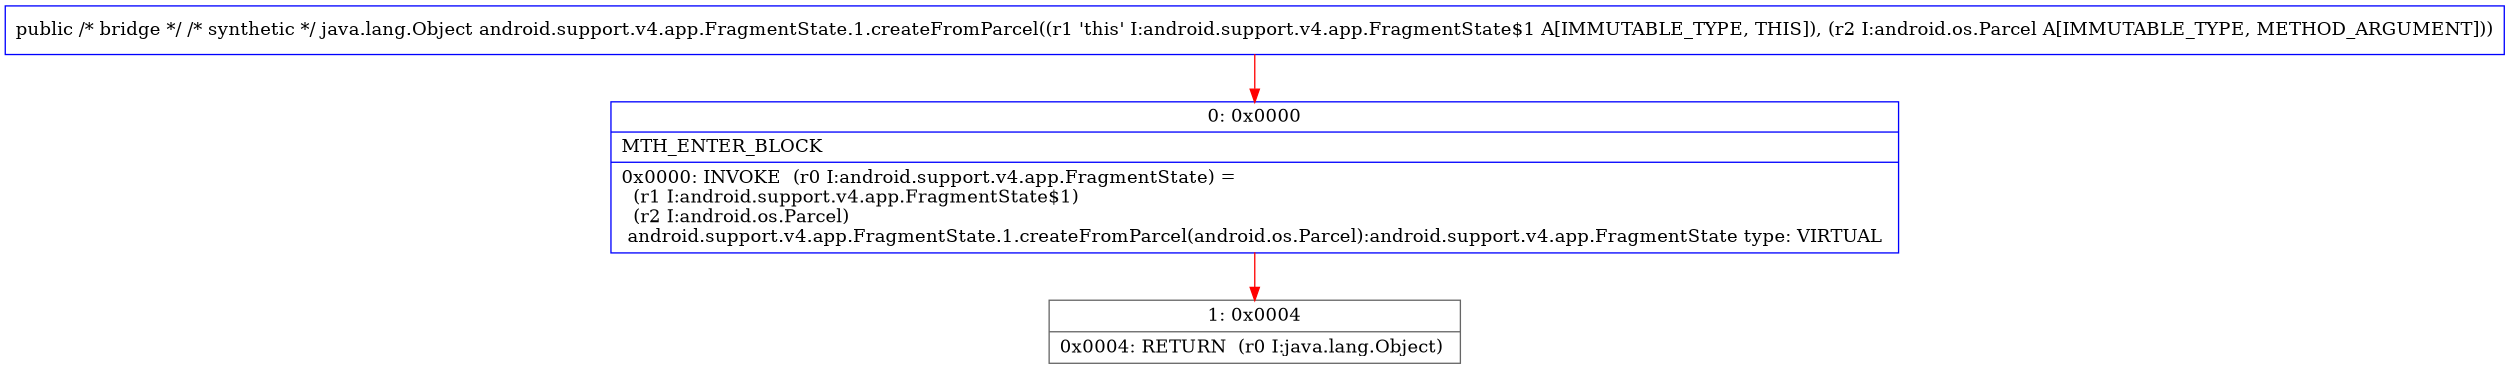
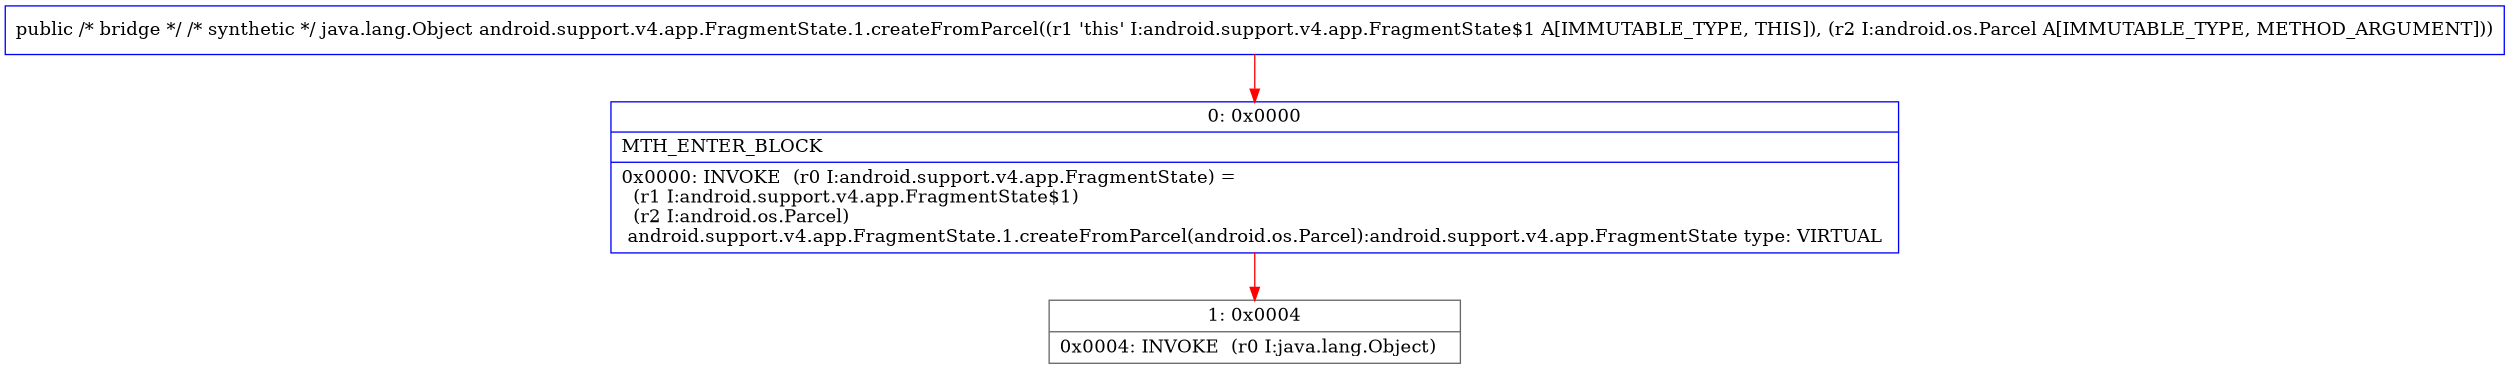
(1255, 347) -> (1251, 347)
